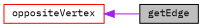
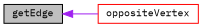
(127, 14) -> (85, 14)
